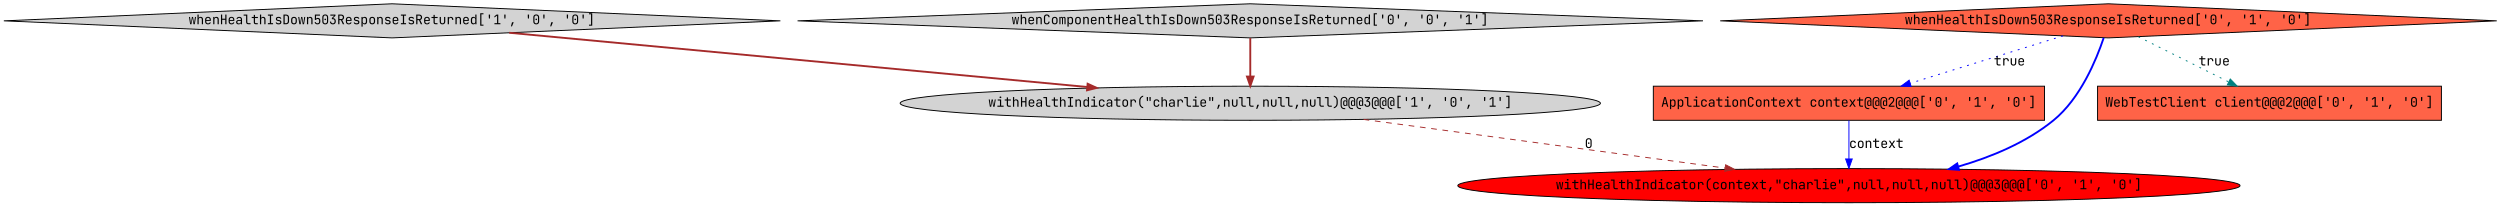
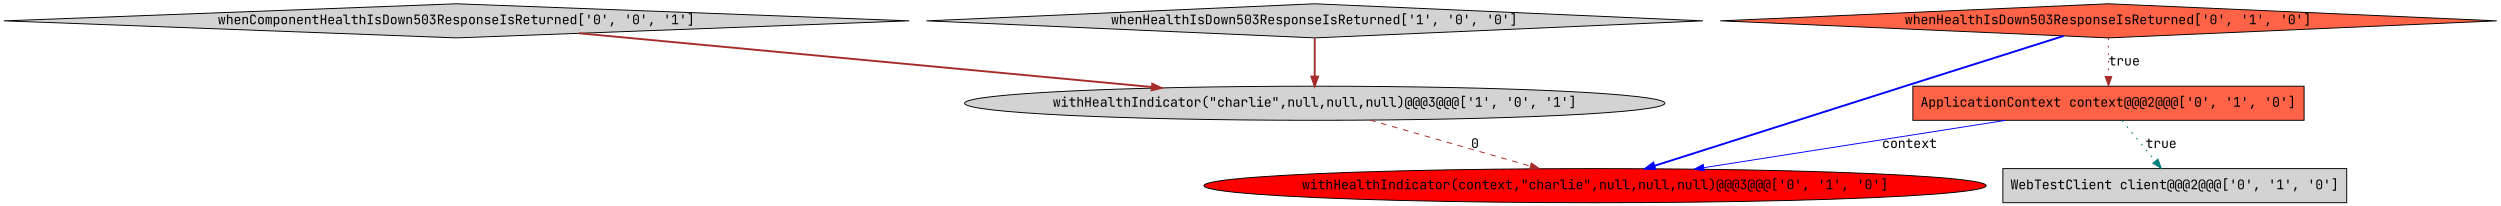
(2183, 59) -> (2138, 141)
(1987, 60) -> (2109, 57)
(2269, 103) -> (2175, 186)
